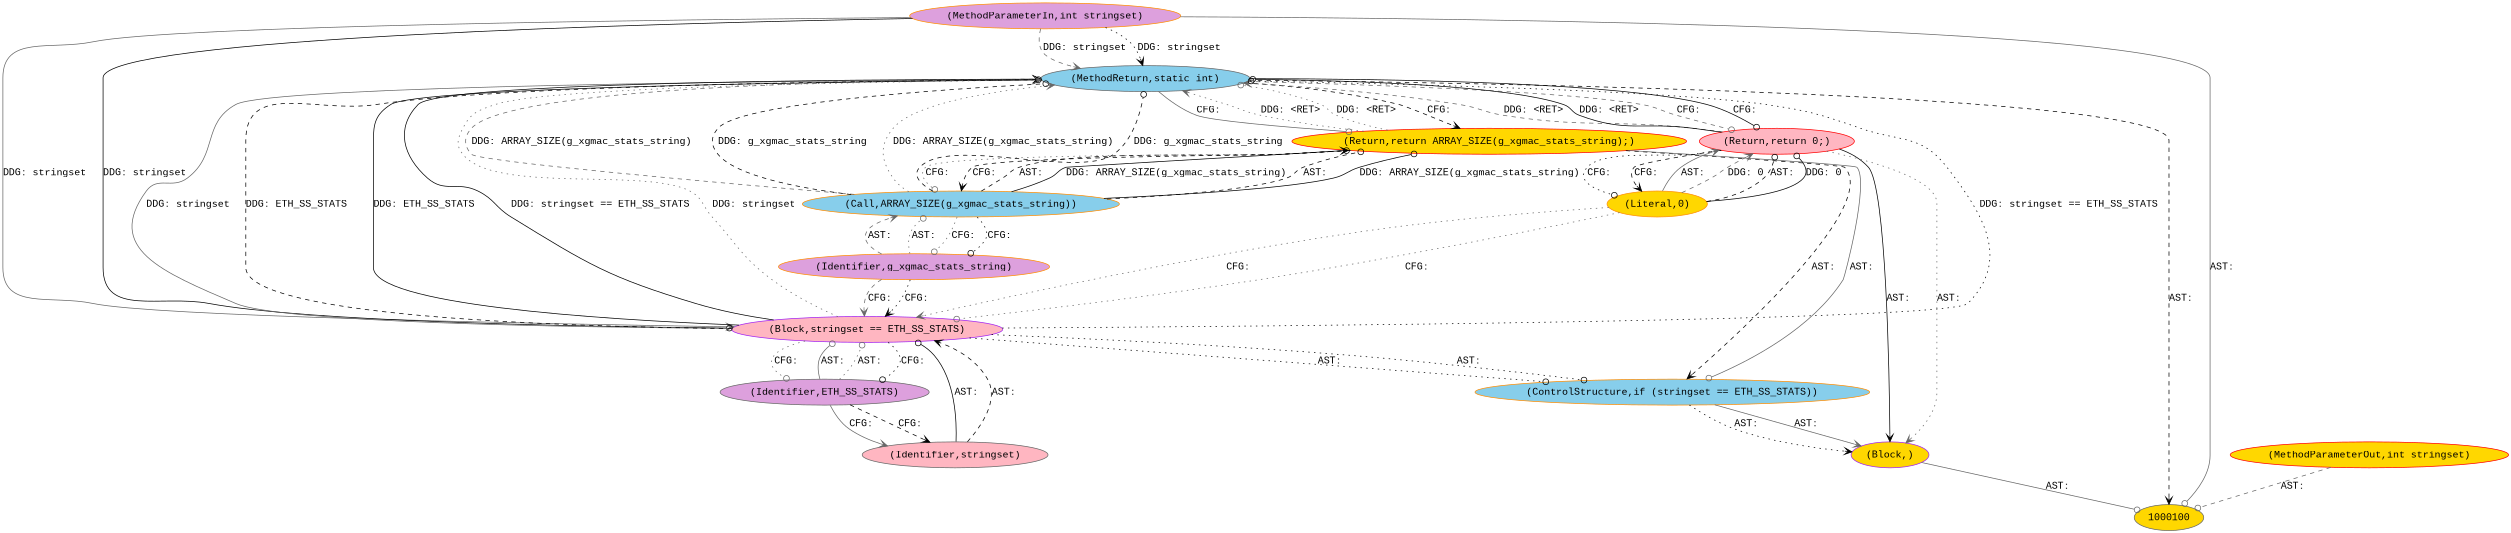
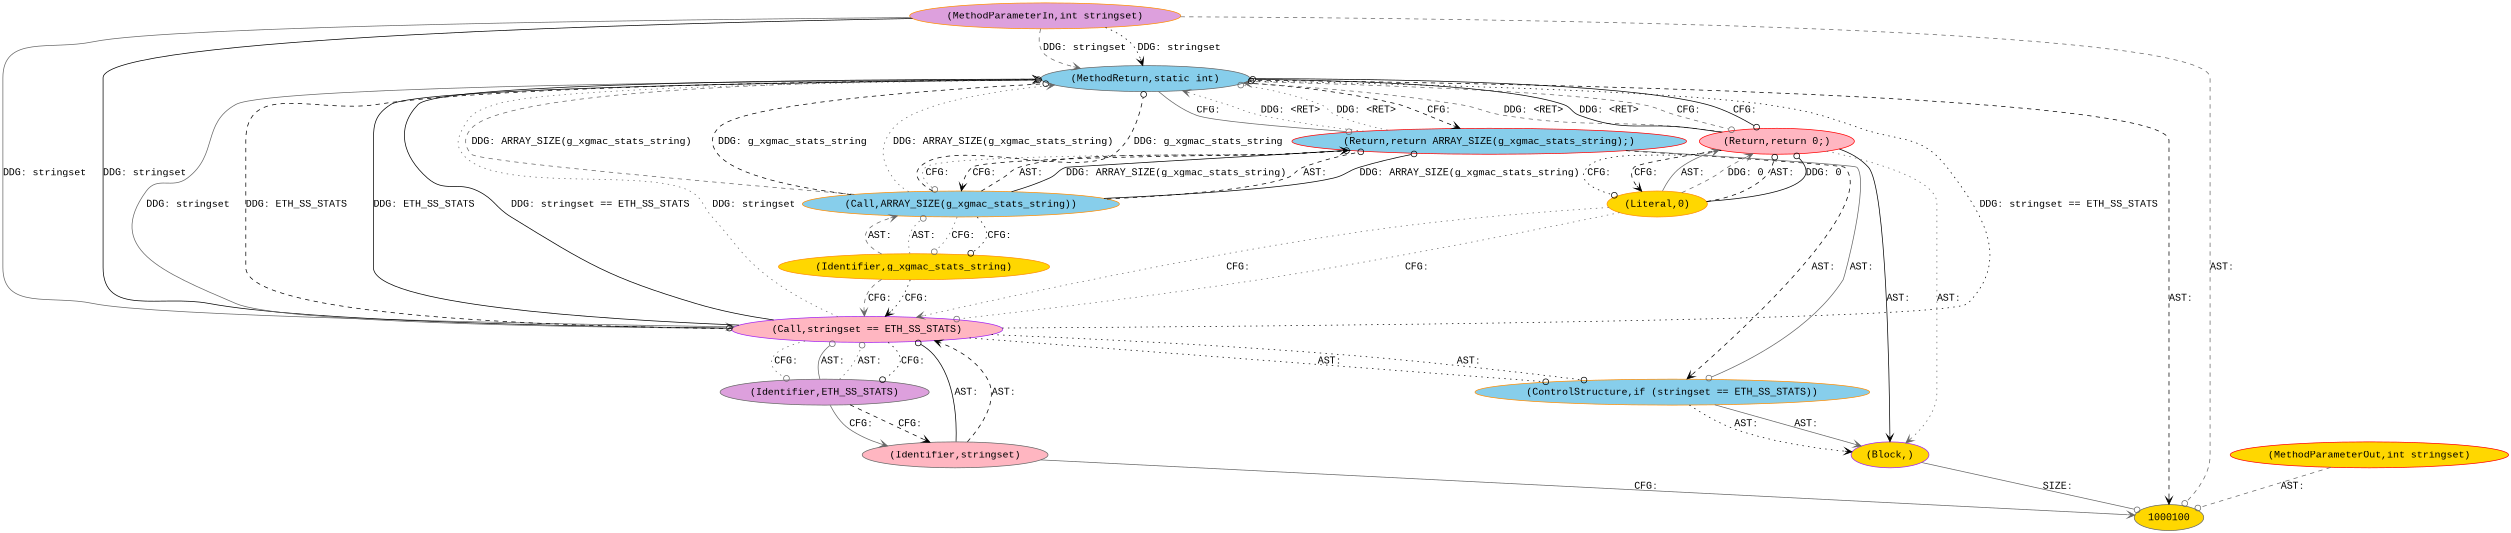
(1913, 34) -> (1913, 34)
(1489, 141) -> (1489, 141)
(914, 267) -> (914, 267)
(867, 329) -> (867, 329)
(2061, 486) -> (2061, 486)
none -> (1584, 487)
